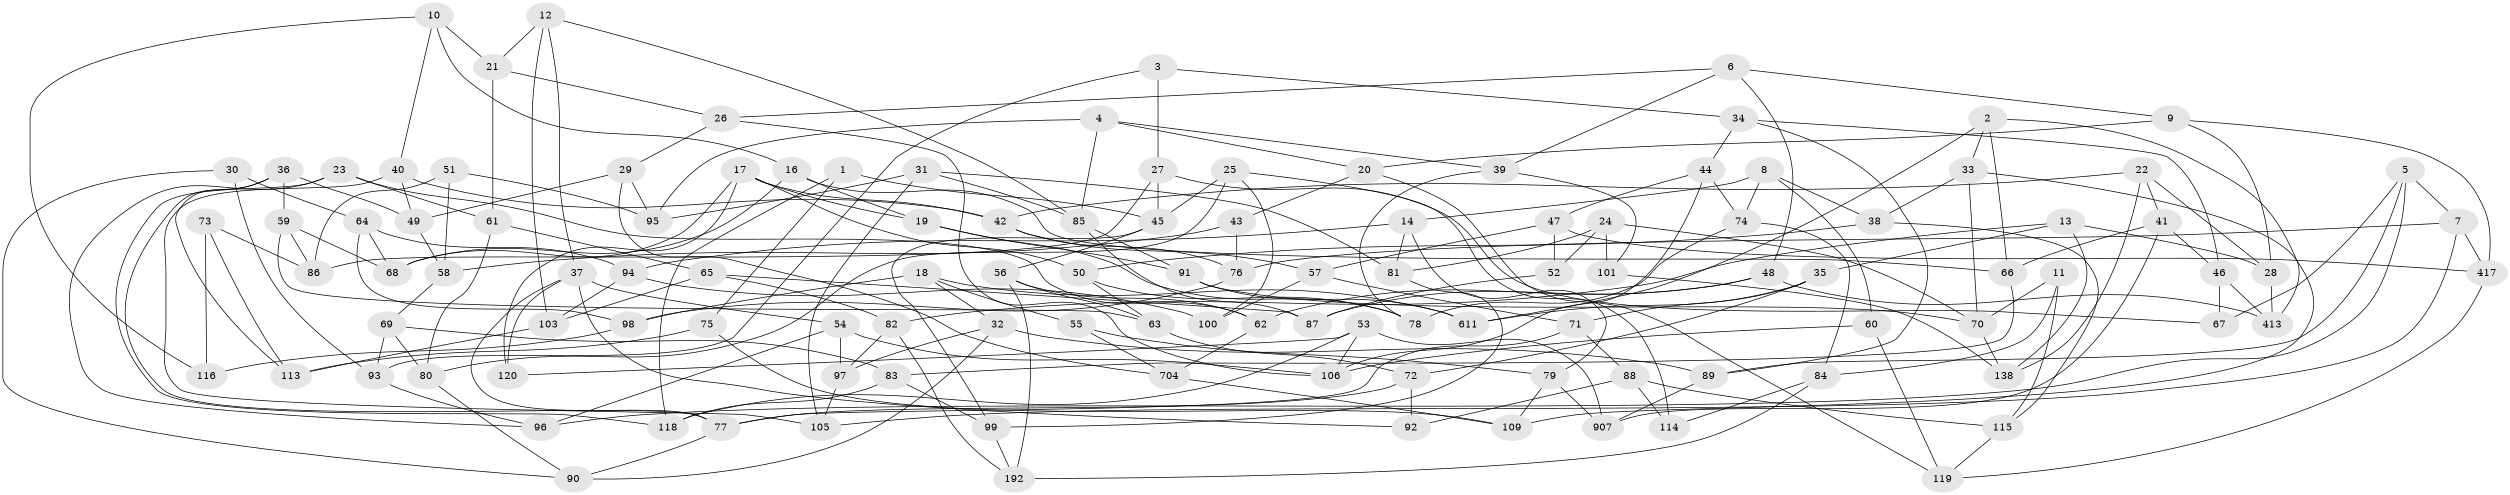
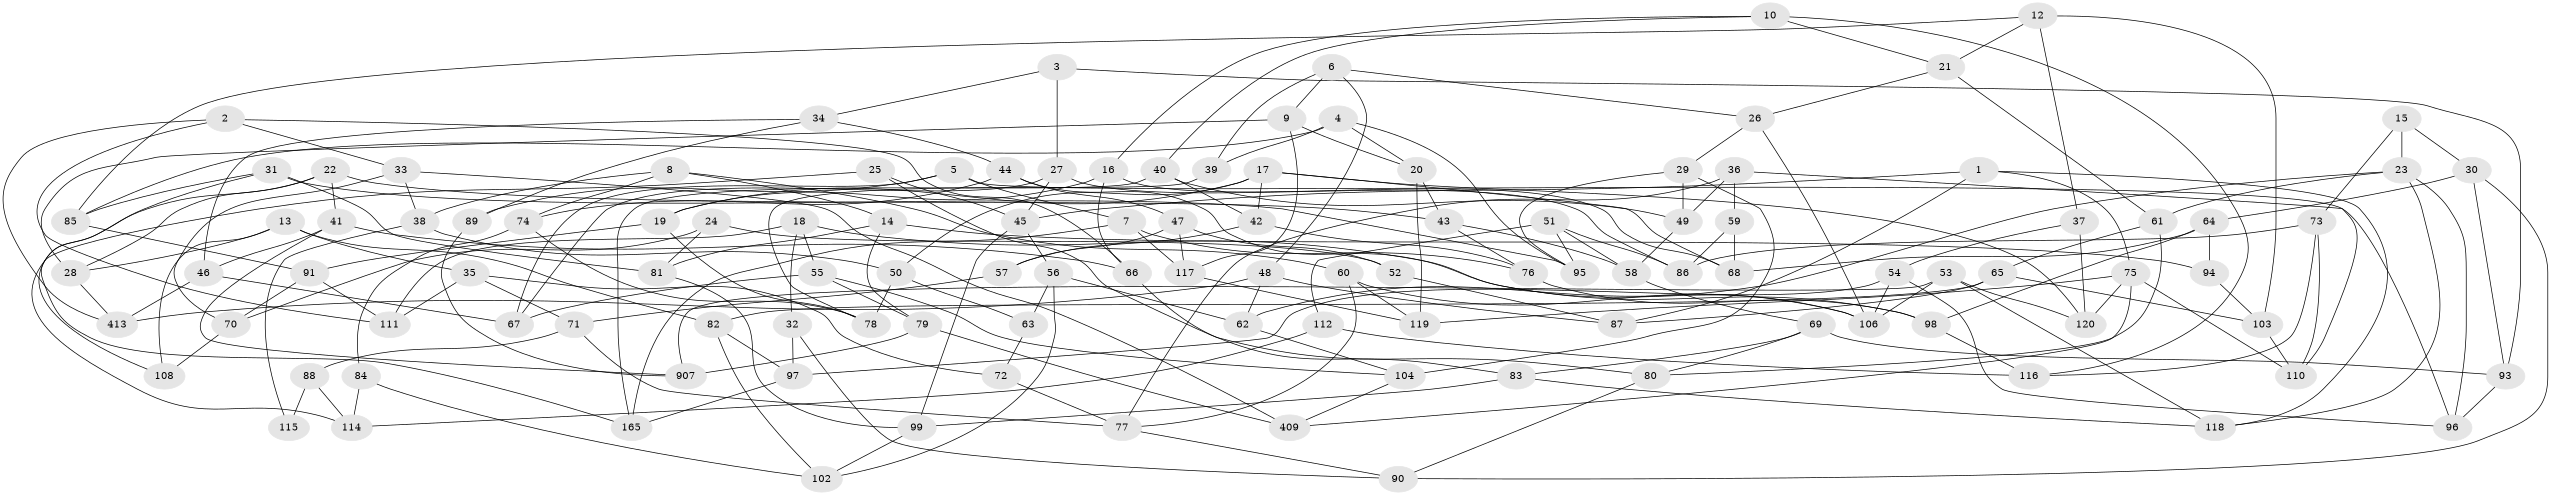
none -> (2402, 119)
(1542, 185) -> (886, 202)
(1607, 273) -> none
(2059, 273) -> none
(2487, 273) -> (1185, 273)
none -> (637, 294)
(1185, 295) -> (1824, 258)
none -> (2108, 300)
(640, 308) -> none
(1208, 325) -> none
none -> (1323, 325)
(1468, 325) -> (390, 325)
(1353, 350) -> none
(291, 376) -> (2296, 376)
(1169, 376) -> (1405, 376)
(2004, 376) -> (164, 376)
(515, 405) -> (1281, 393)
(820, 428) -> (632, 428)
(1411, 428) -> none
(1512, 428) -> (1290, 428)
(1973, 453) -> (1659, 308)
(1014, 479) -> (822, 479)
